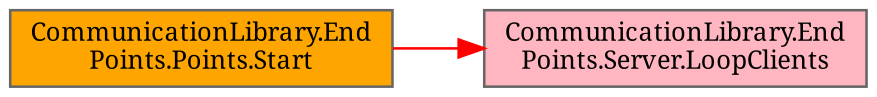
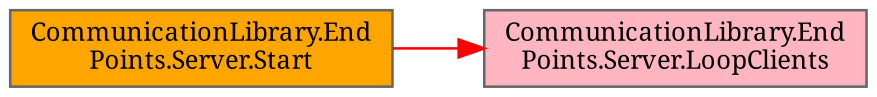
(201, 48) -> (201, 48)
